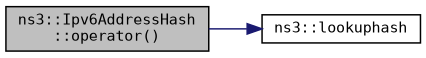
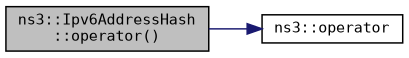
(341, 29) -> (332, 29)
